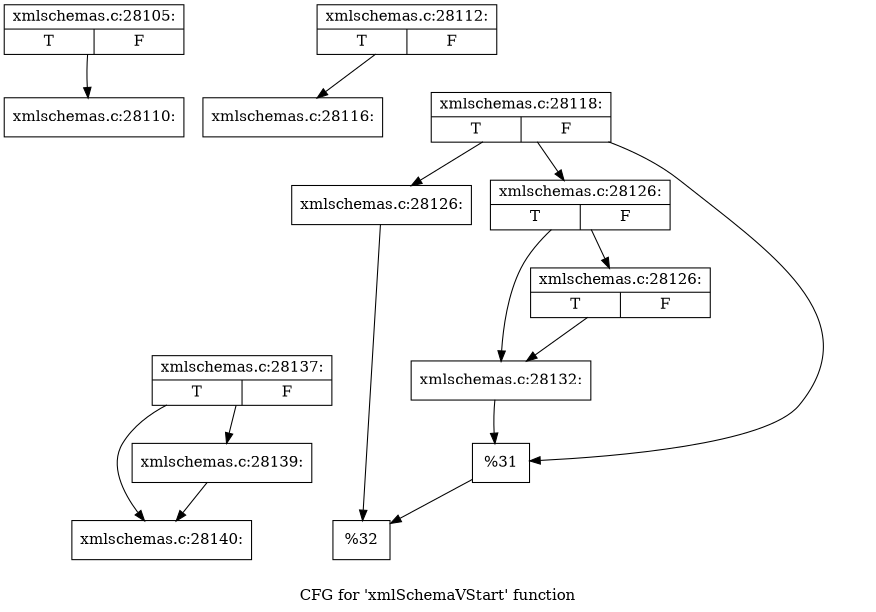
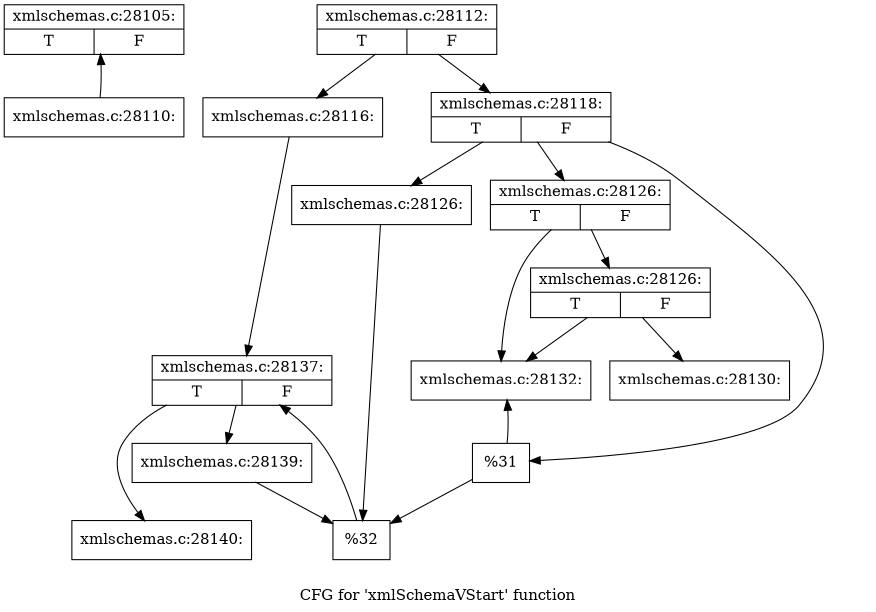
none -> (460, 70)
(87, 71) -> (101, 81)
none -> (269, 241)
none -> (700, 380)
(494, 416) -> (508, 427)
none -> (332, 460)
(195, 497) -> (289, 500)
